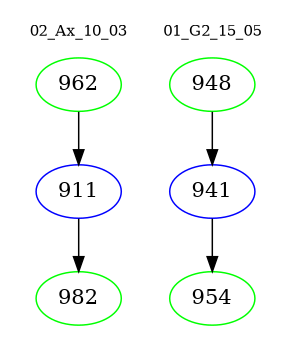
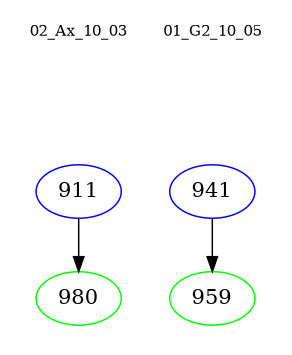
(213, 32) -> (213, 32)
(79, 85) -> none
(212, 85) -> none
(79, 298) -> (79, 298)
(212, 298) -> (212, 298)
